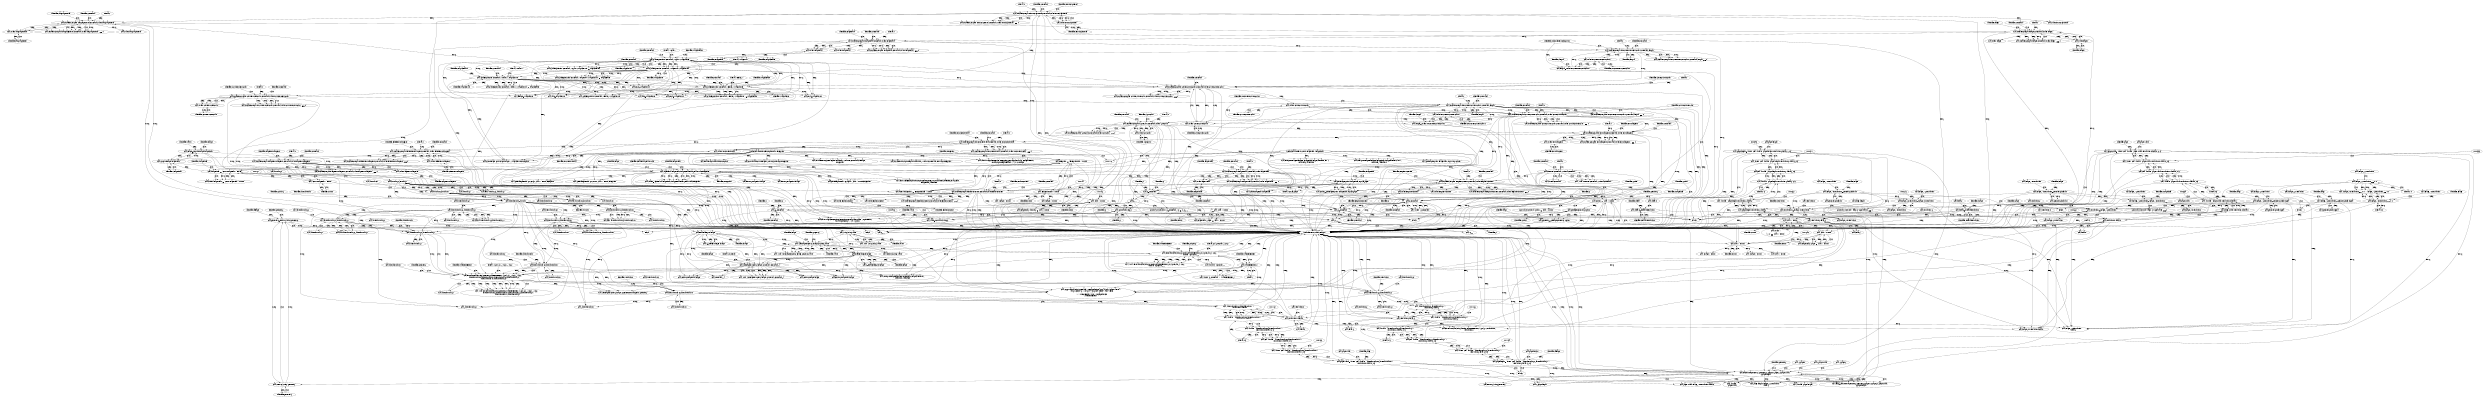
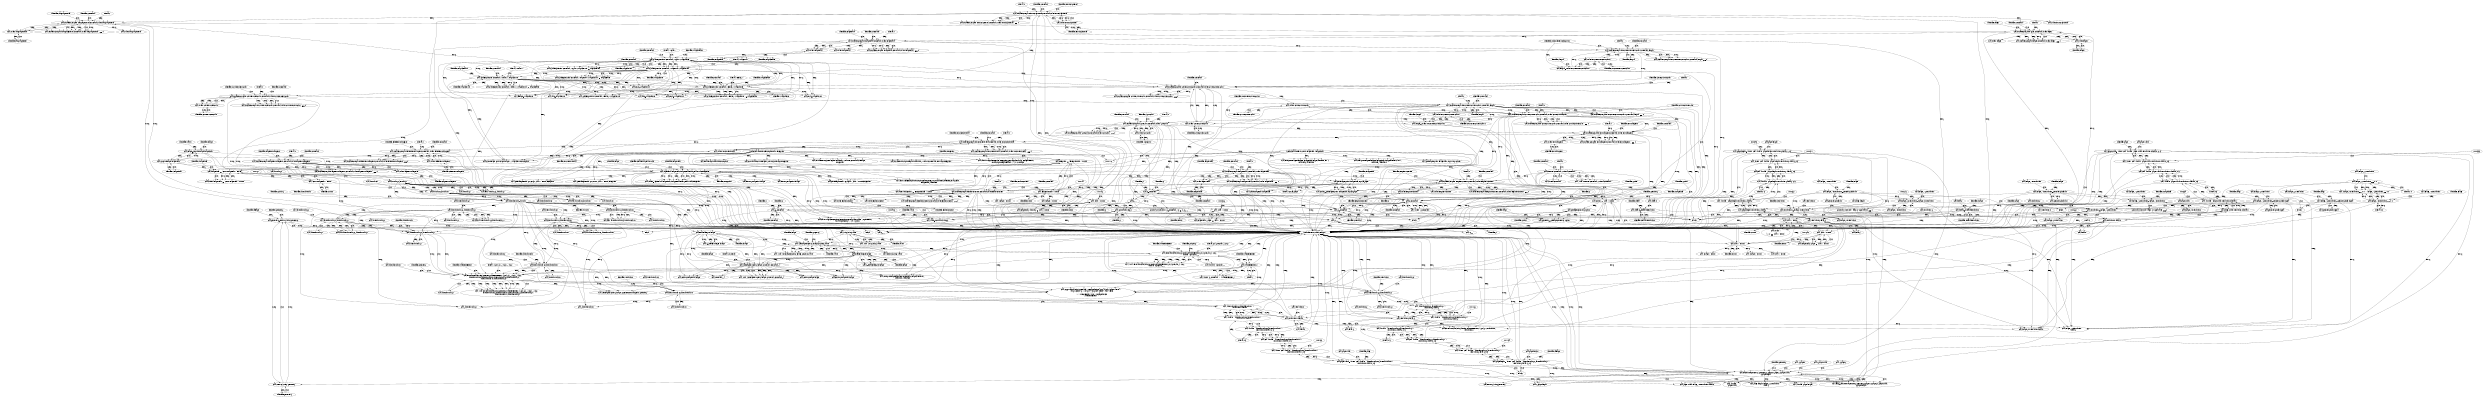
(2034, 32) -> (2034, 32)
(188, 169) -> (195, 167)
(624, 190) -> (688, 185)
none -> (1222, 201)
(555, 203) -> none
(1536, 210) -> none
(1099, 236) -> (972, 237)
(1273, 307) -> none
